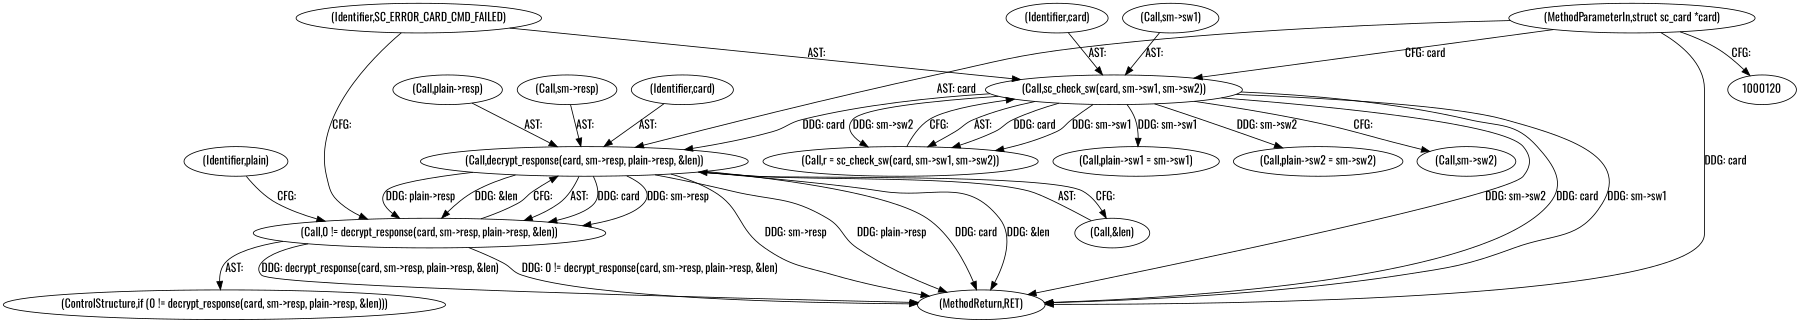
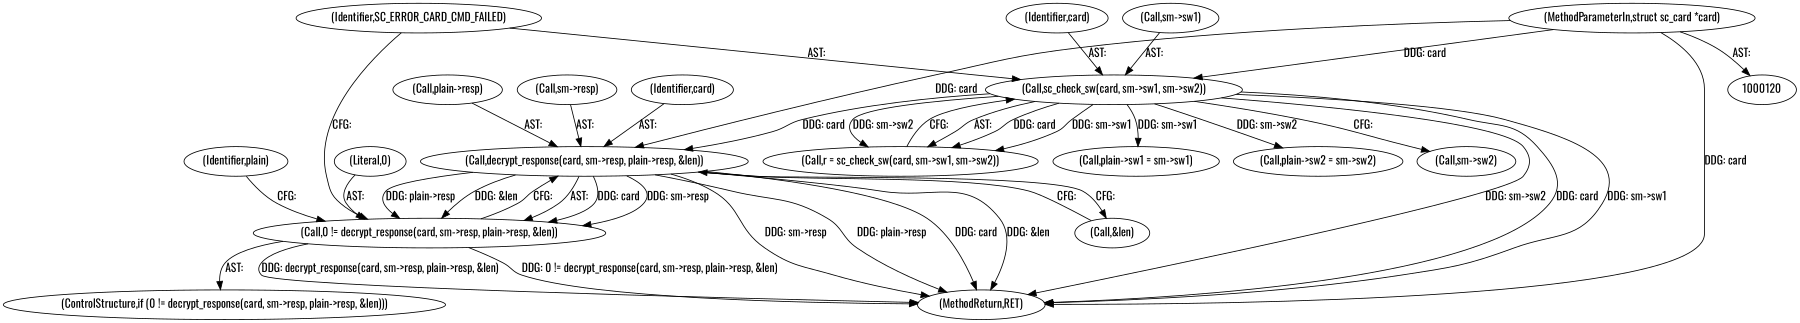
(1425, 54) -> (1425, 54)
(1743, 54) -> (1743, 54)
(957, 90) -> (957, 90)
none -> (370, 161)
(1068, 197) -> (1068, 197)
